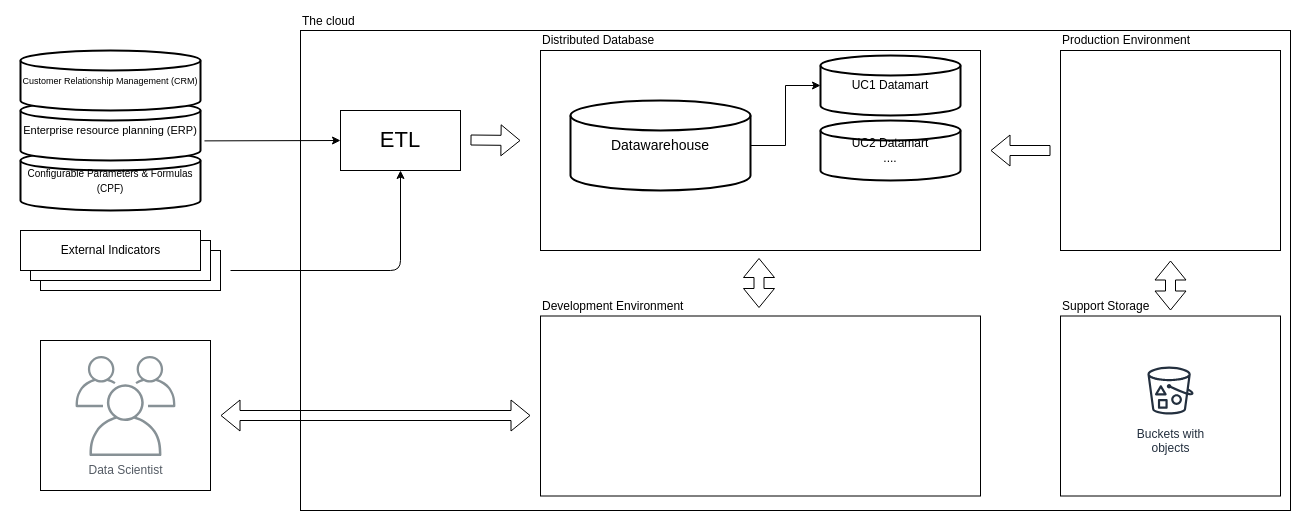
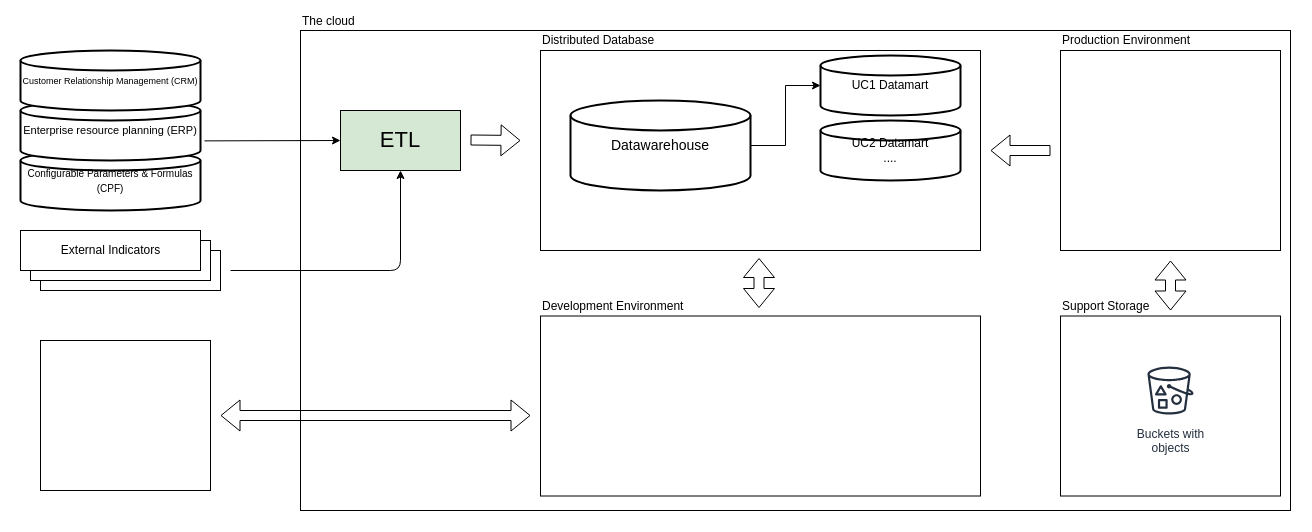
(401, 141) -> (401, 141)
(126, 406) -> none
